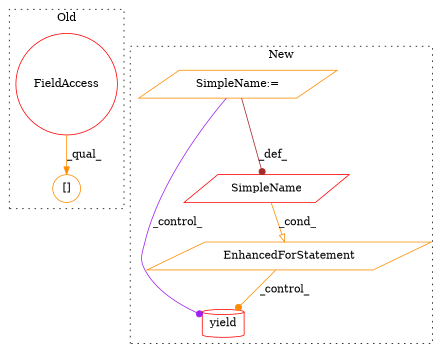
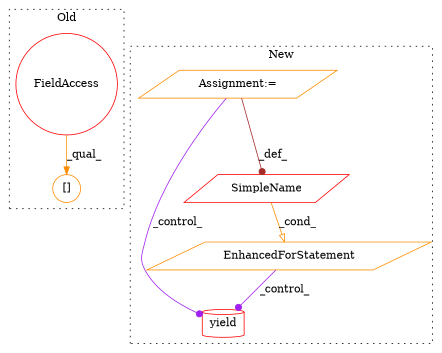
(238, 84) -> (238, 84)
(258, 288) -> (258, 288)
